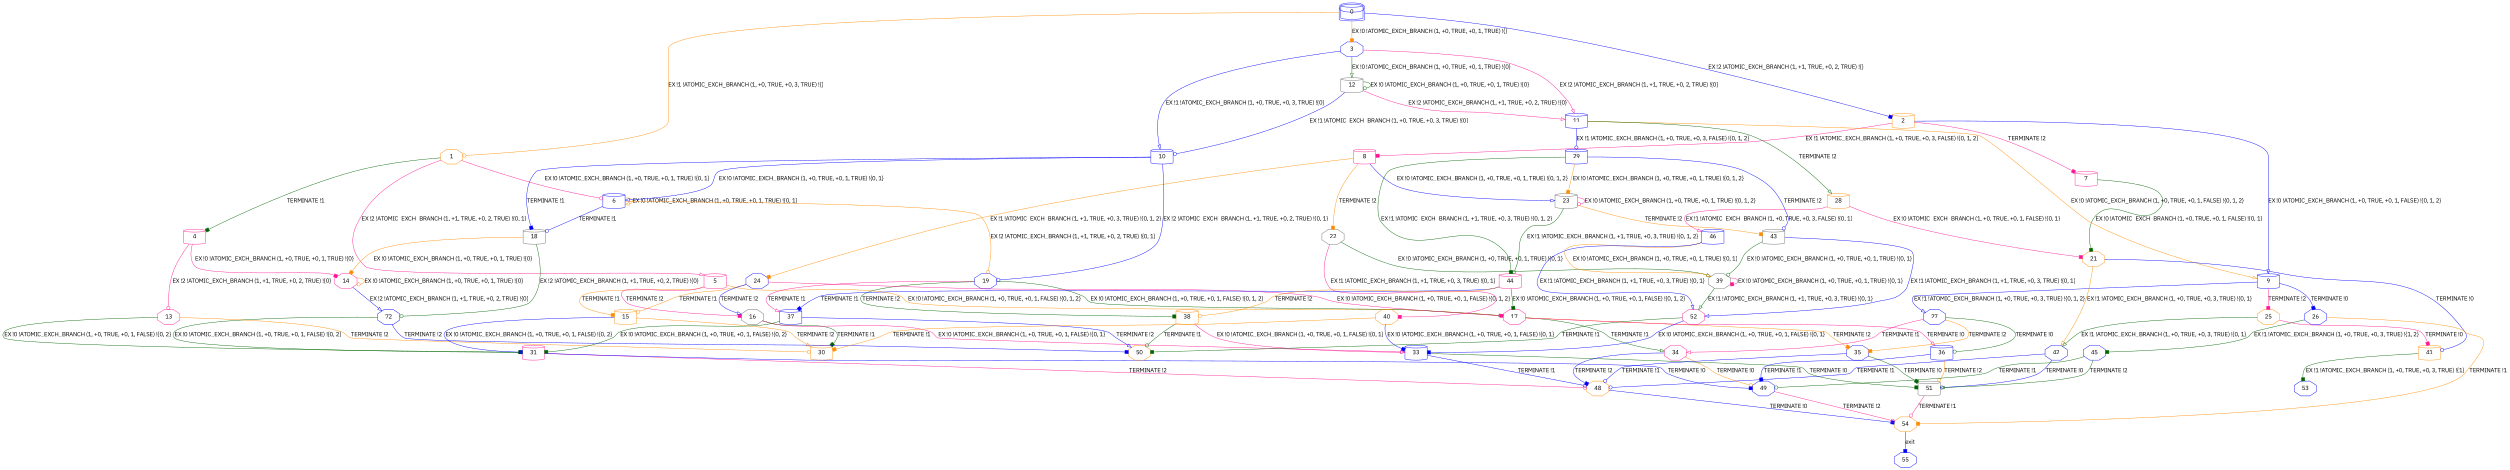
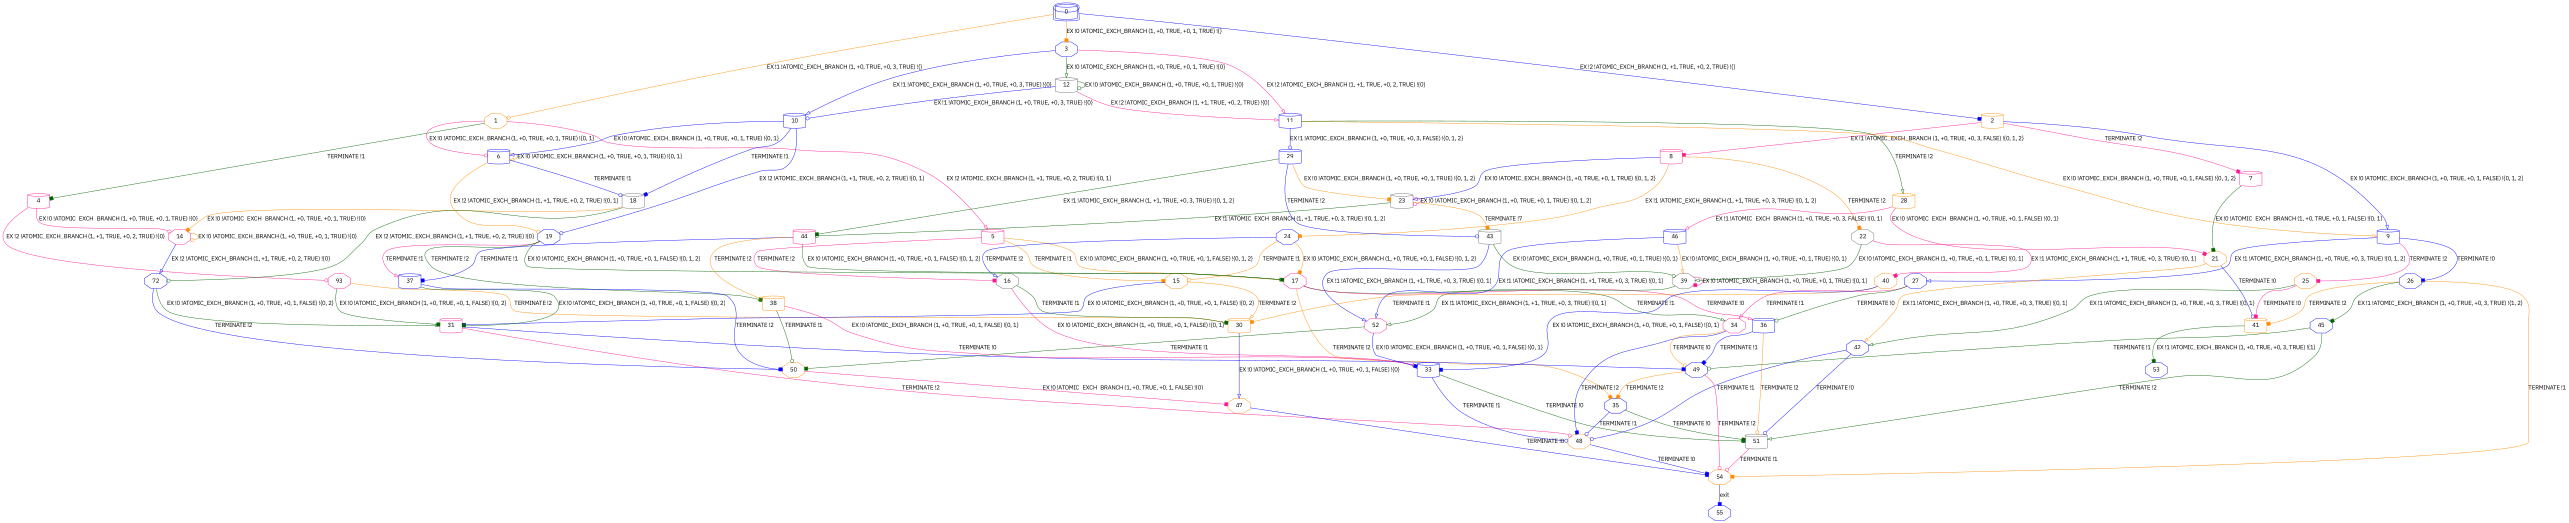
(1664, 219) -> (1503, 219)
(252, 273) -> (96, 228)
none -> (2329, 289)
(1299, 295) -> (1303, 255)
(169, 317) -> (339, 281)
(626, 317) -> (1176, 281)
(1936, 344) -> (1649, 377)
none -> (1239, 406)
